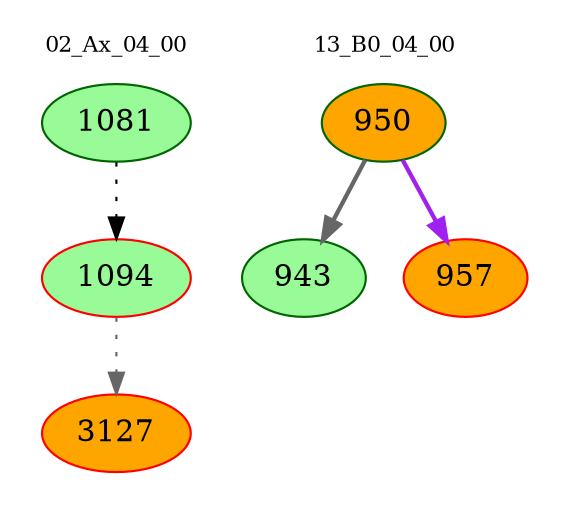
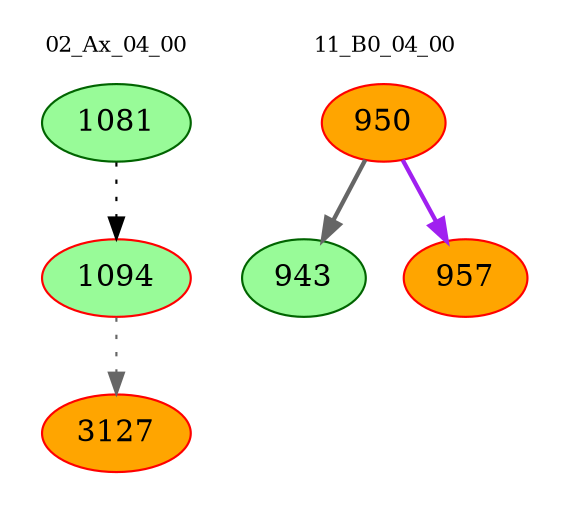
(385, 46) -> (385, 46)
(384, 123) -> (384, 123)
